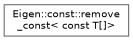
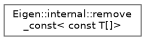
(66, 20) -> (73, 20)
